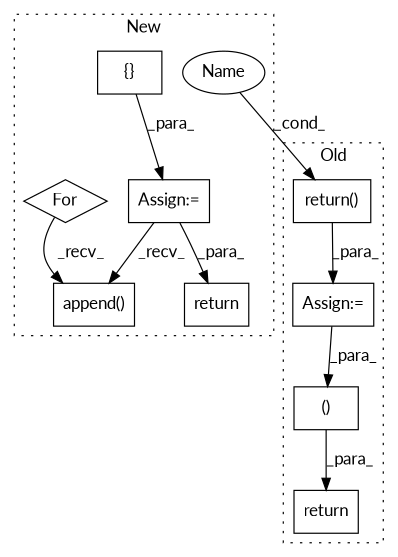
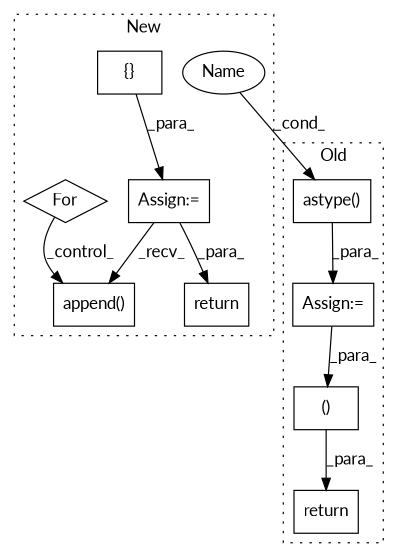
(332, 201) -> (332, 201)
(81, 253) -> (81, 253)
